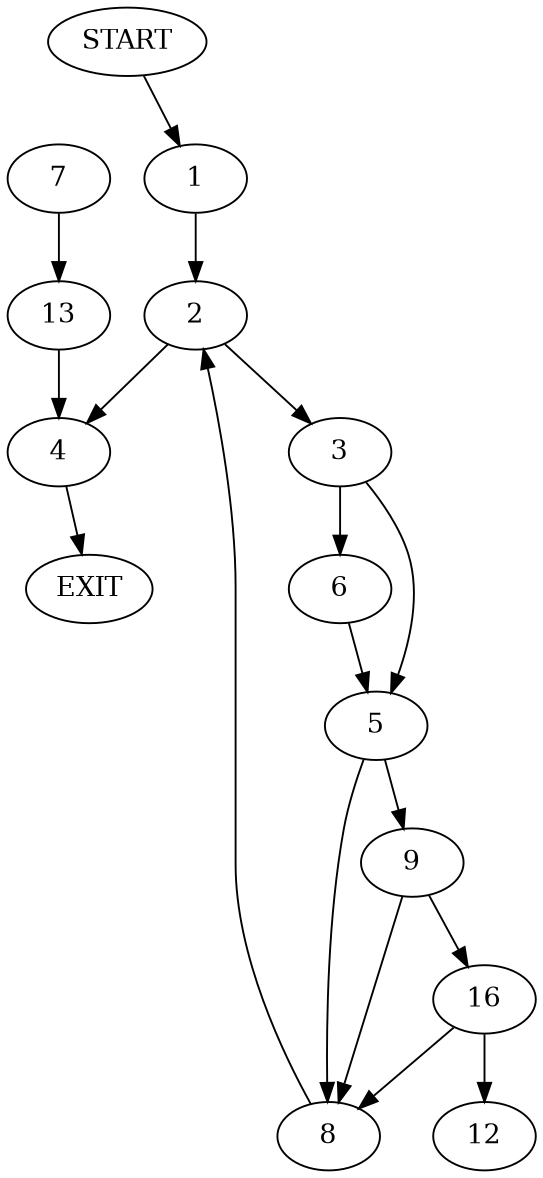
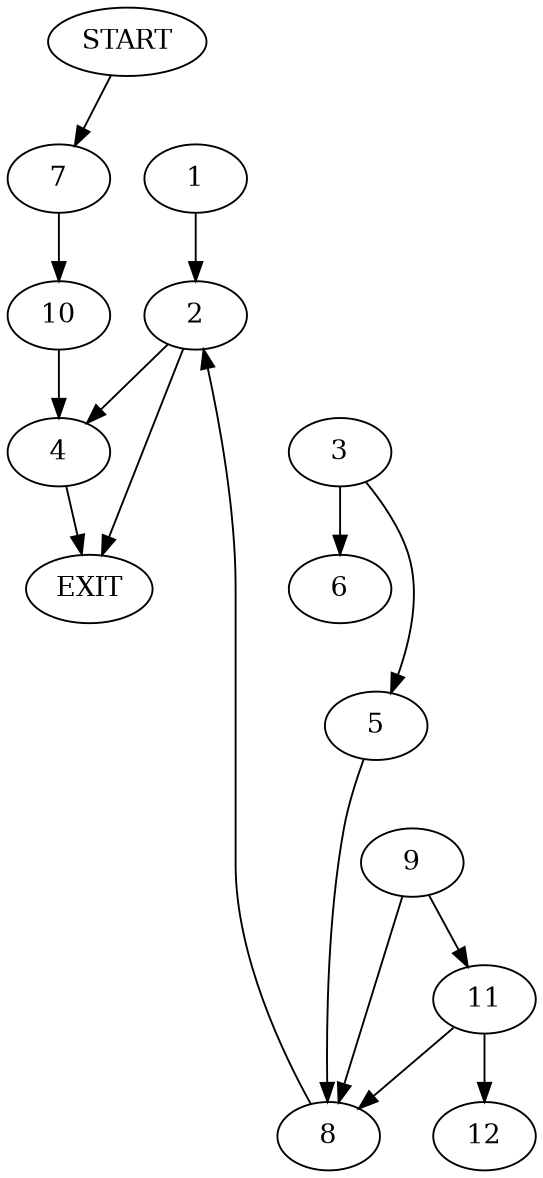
(157, 102) -> (97, 102)
(59, 315) -> (59, 315)
(261, 377) -> (146, 443)
(356, 648) -> none
(392, 785) -> none
(485, 999) -> (485, 999)
